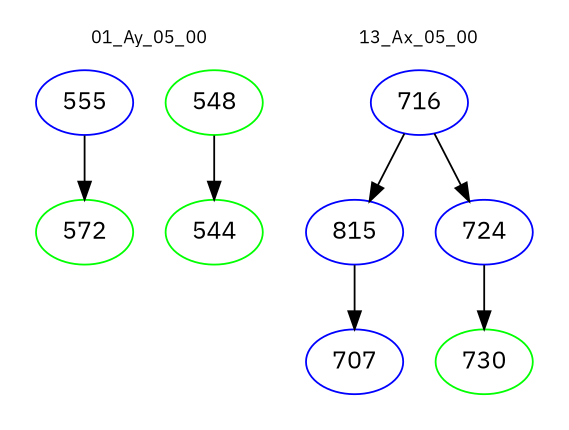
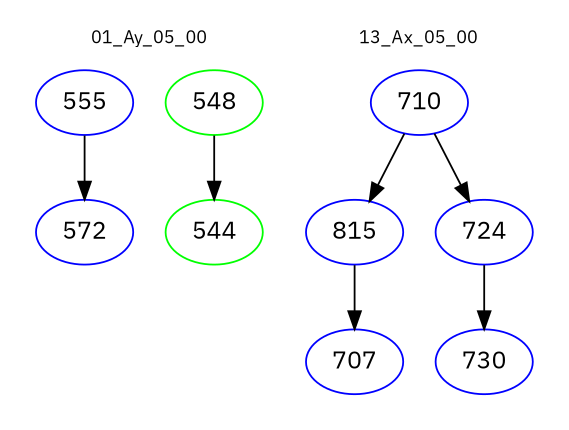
(419, 103) -> (419, 103)
(85, 232) -> (85, 232)
(484, 362) -> (484, 362)
